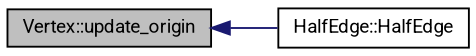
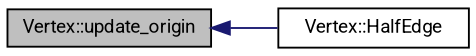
(374, 28) -> (374, 28)
